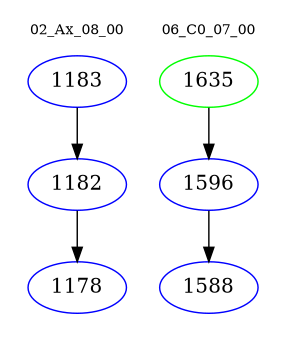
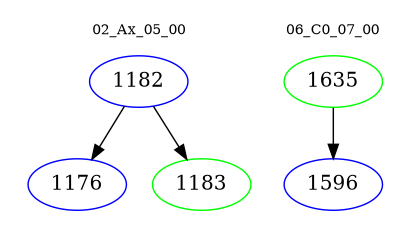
(77, 31) -> (139, 31)
(77, 82) -> (202, 185)
(77, 126) -> (166, 127)
(77, 288) -> (77, 185)
(209, 288) -> none
